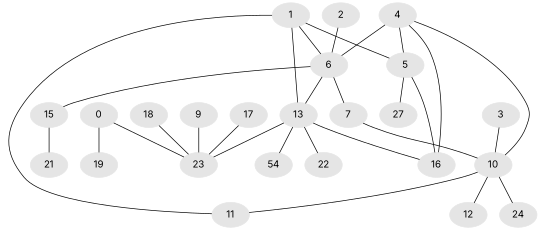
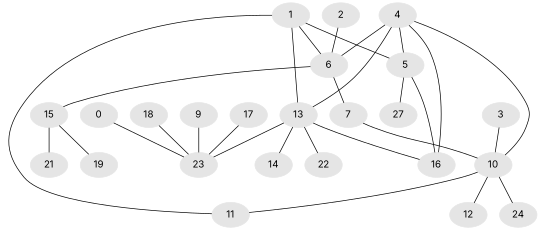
(314, 90) -> (358, 73)
(99, 140) -> (74, 140)
(274, 165) -> (274, 165)
